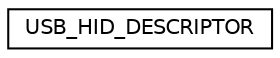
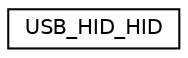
(140, 29) -> (94, 29)
